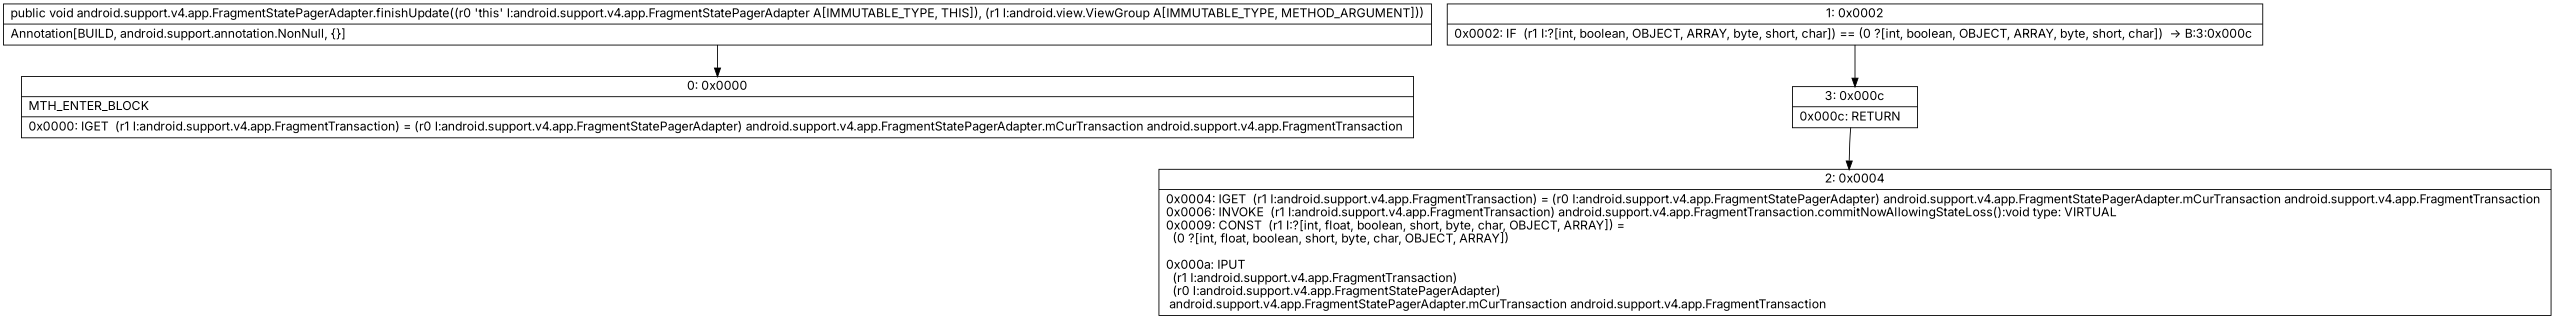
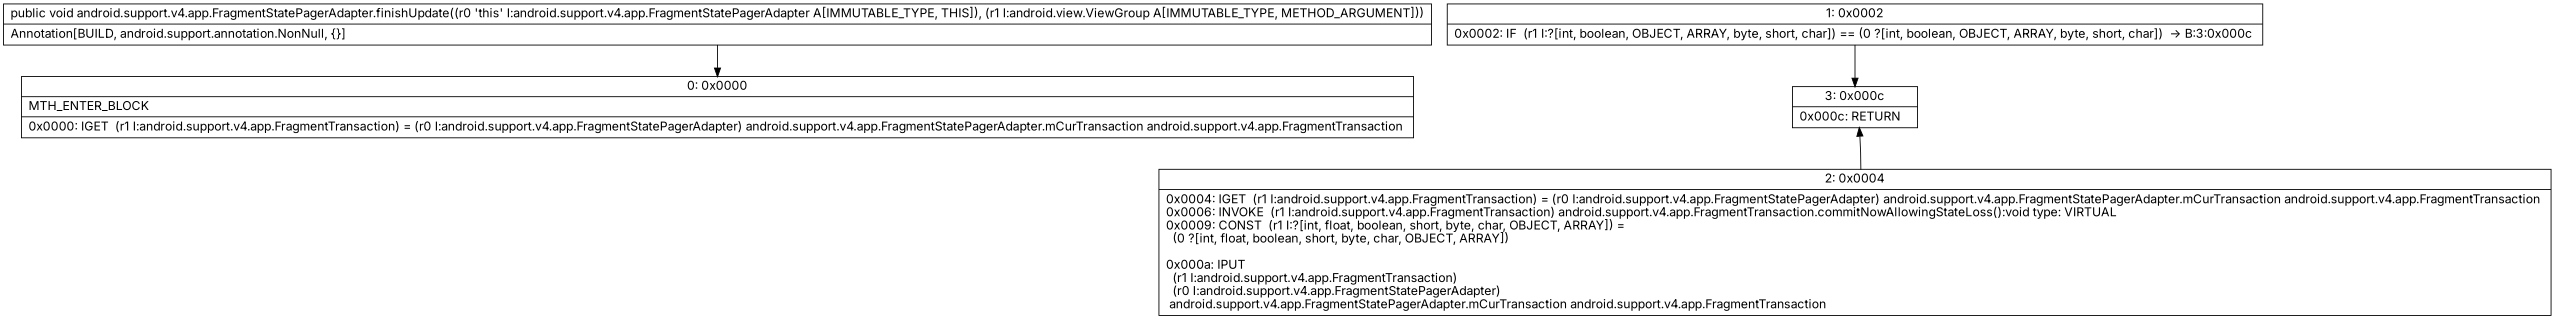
(1850, 144) -> (1861, 153)
